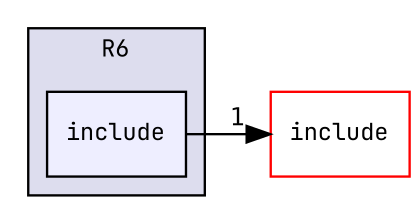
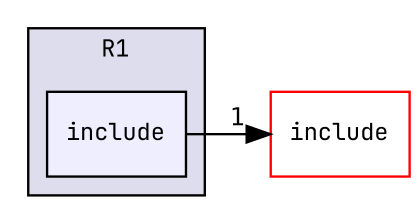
(117, 51) -> (117, 51)
